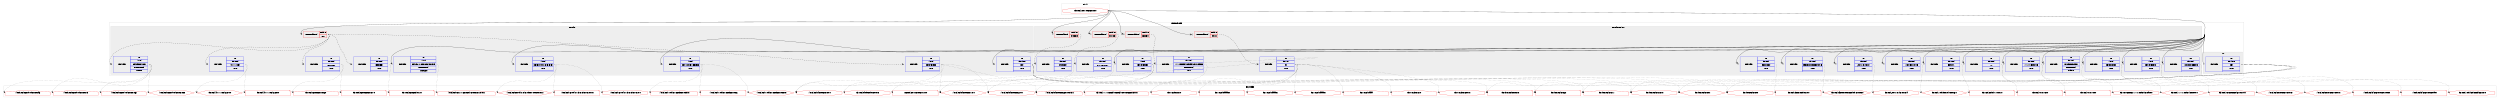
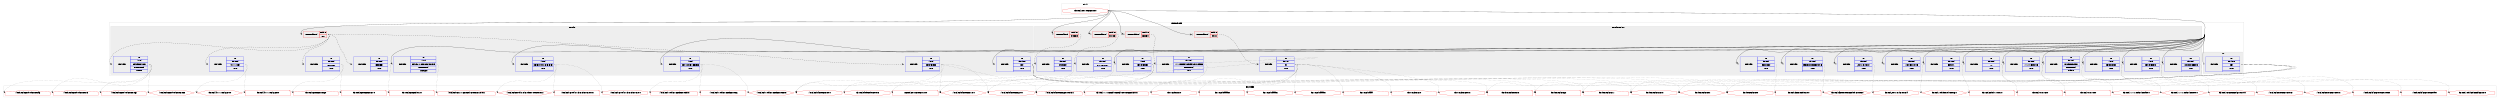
(2136, 93) -> (2136, 93)
(2280, 93) -> (2280, 93)
